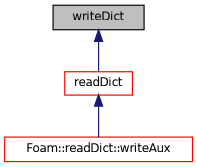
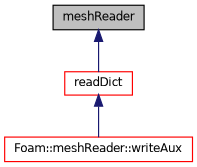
(99, 18) -> (99, 18)
(99, 149) -> (99, 149)
